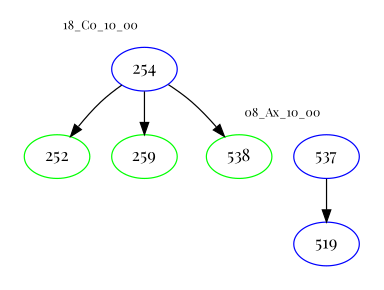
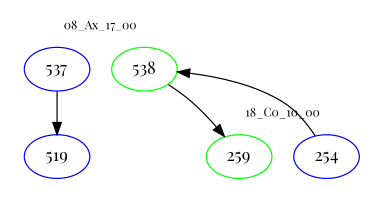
(144, 107) -> (204, 114)
(283, 113) -> (101, 26)
(57, 157) -> none
